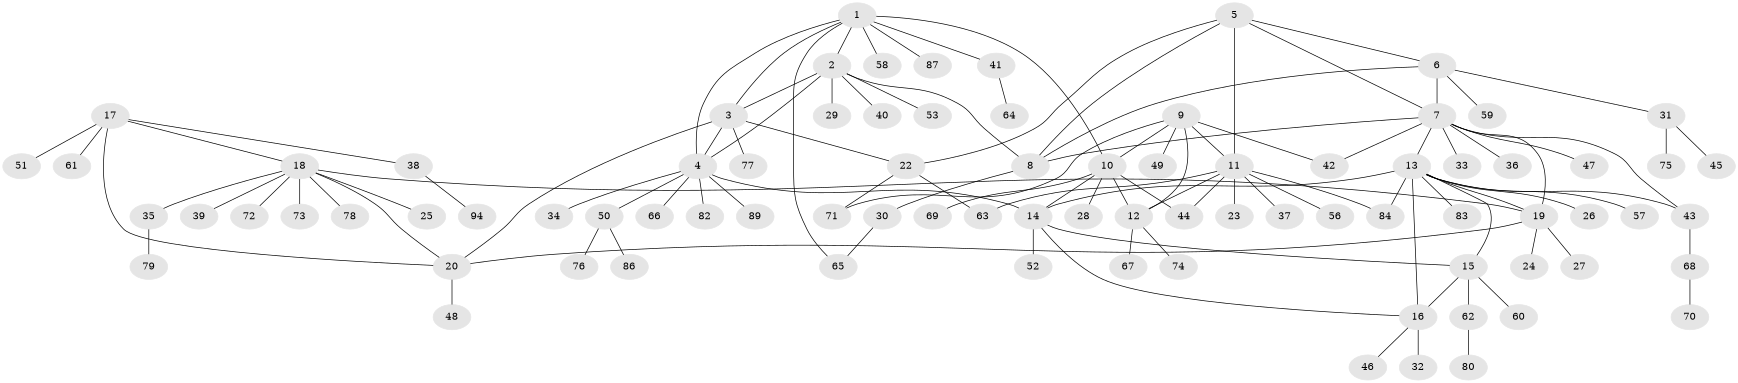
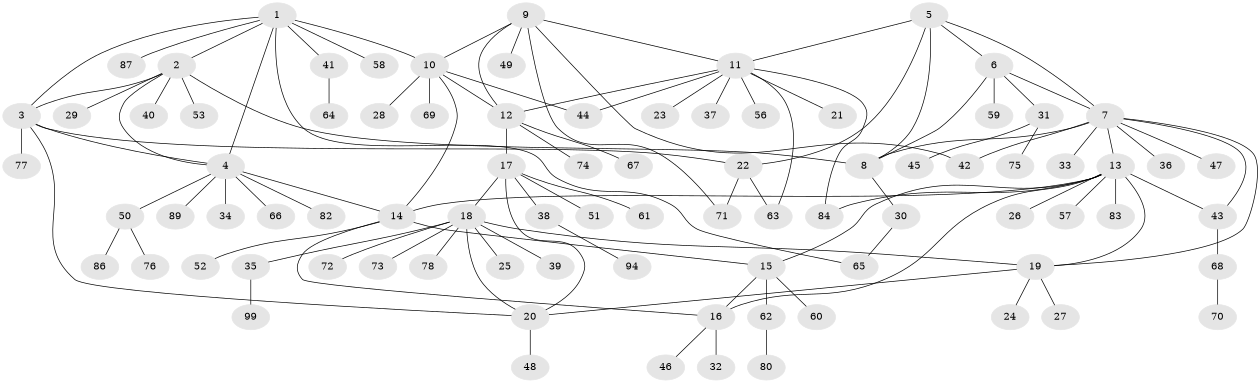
none -> (838, 116)
none -> (506, 141)
(149, 267) -> (251, 317)
